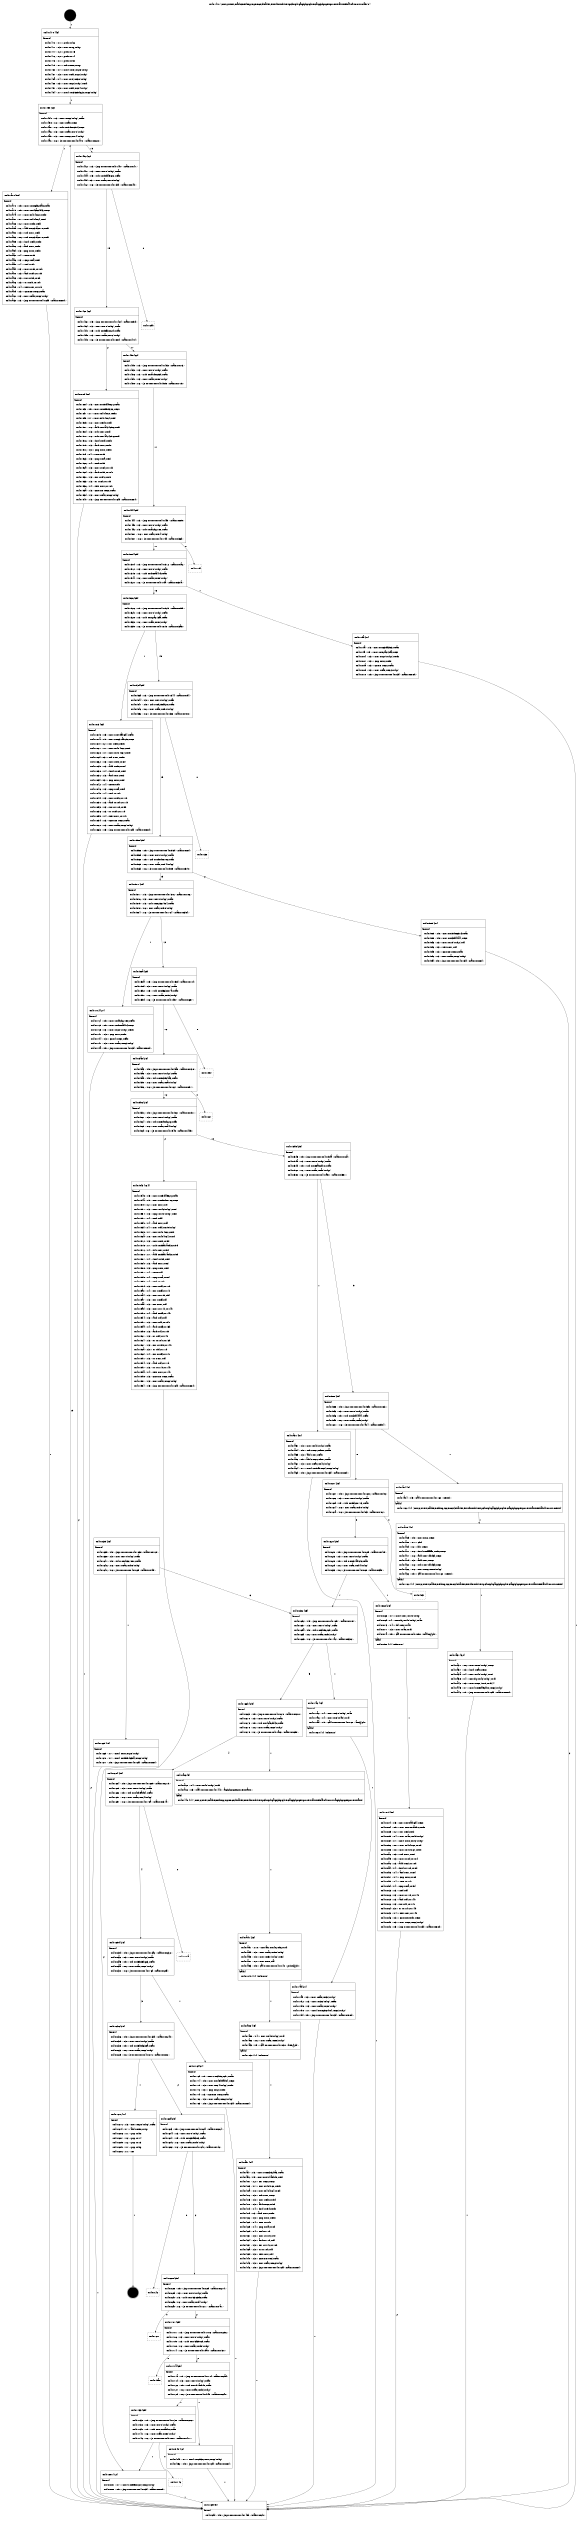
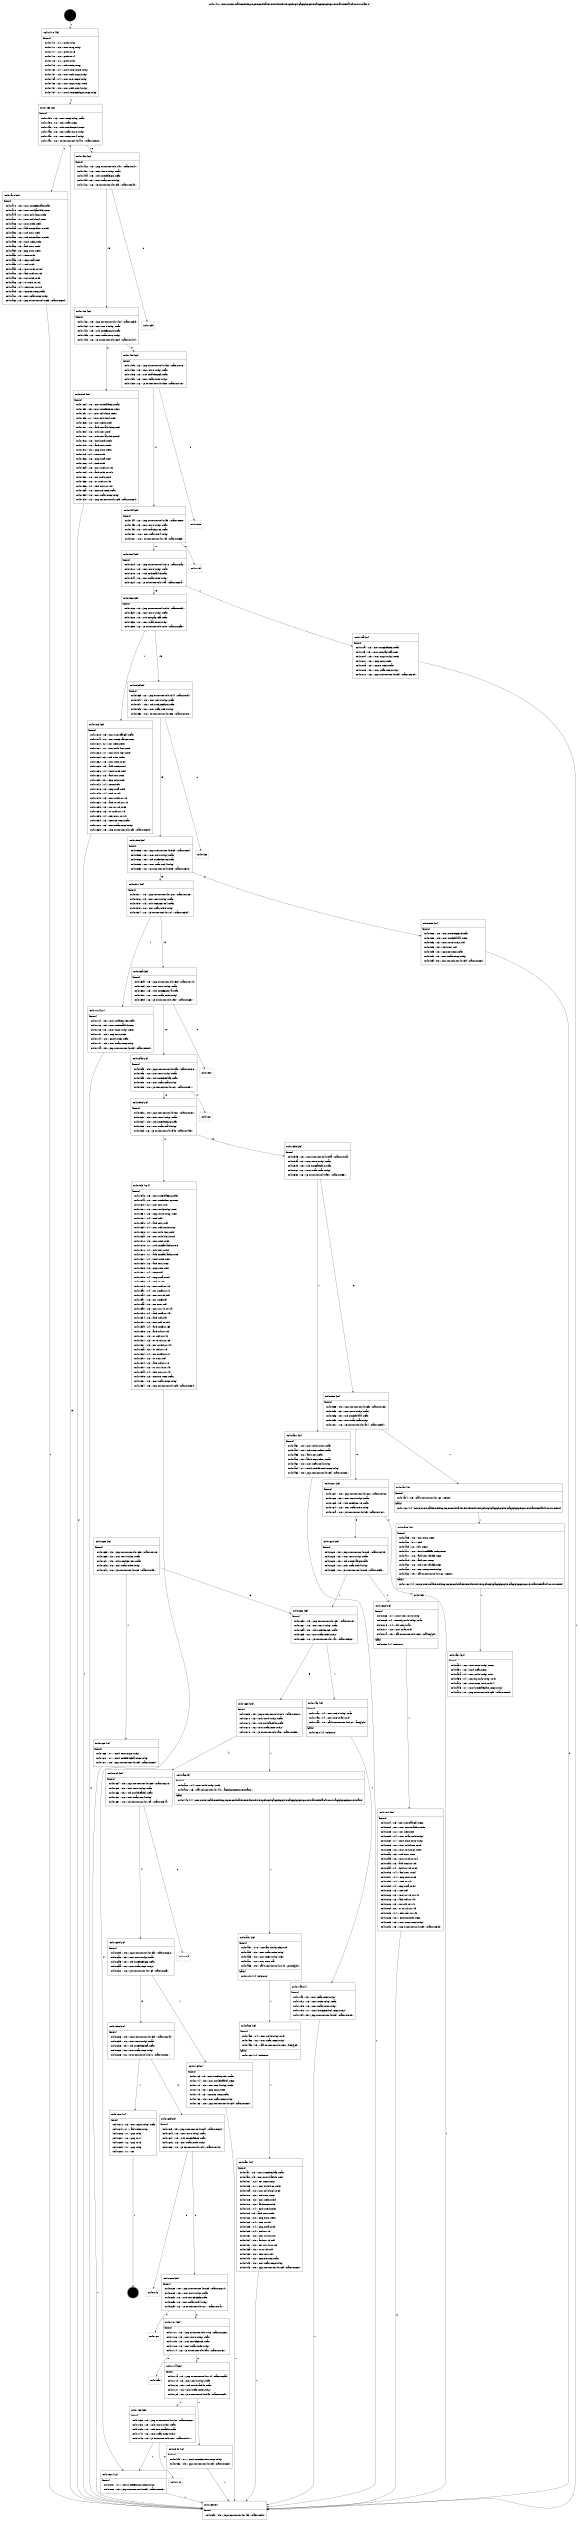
none -> (195, 525)
(466, 2192) -> (445, 2124)
